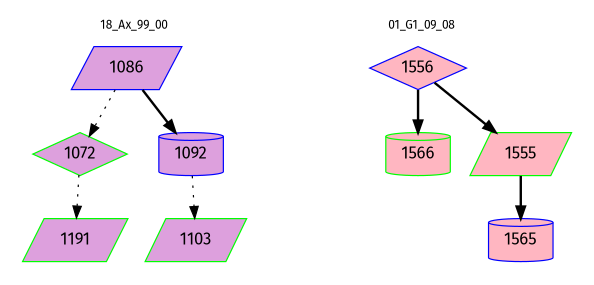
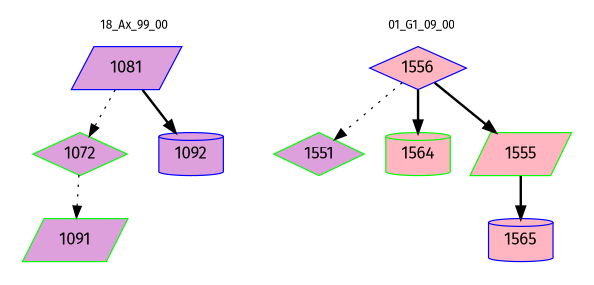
(422, 26) -> (422, 26)
(127, 68) -> (127, 68)
none -> (319, 154)
(418, 154) -> (418, 154)
(75, 240) -> (75, 240)
(196, 240) -> none
